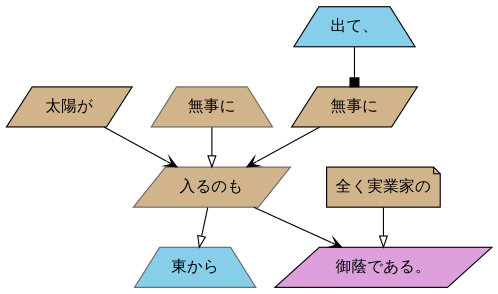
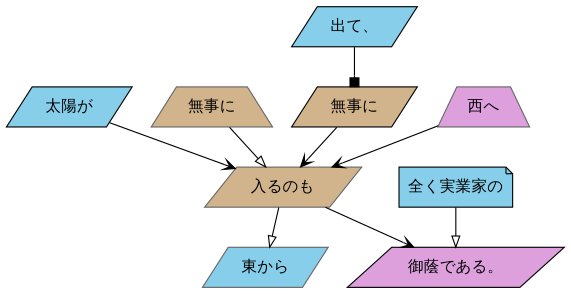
(354, 27) -> (354, 27)
(69, 107) -> (69, 107)
none -> (484, 107)
(383, 187) -> (456, 187)
(195, 267) -> (265, 267)
